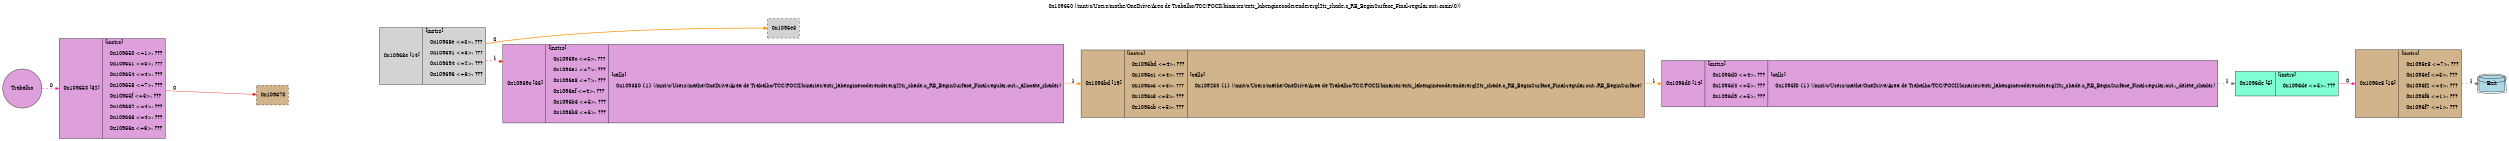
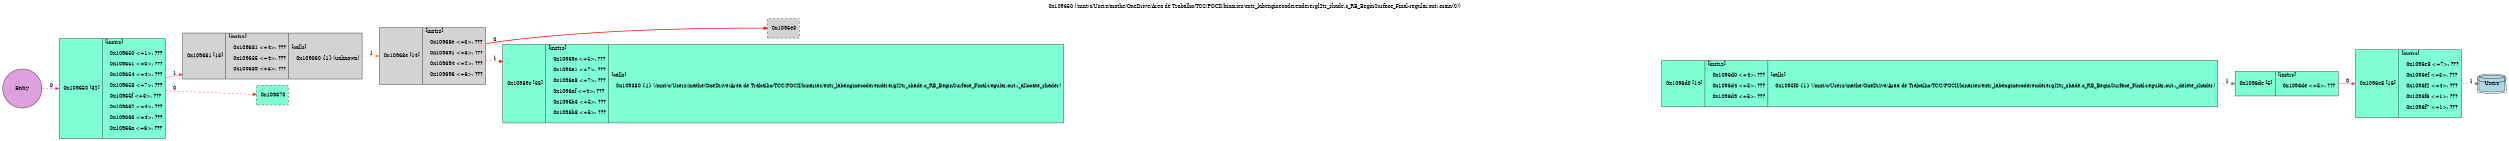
(624, 31) -> (624, 31)
none -> (272, 56)
(783, 84) -> (783, 84)
(1363, 84) -> none
(1940, 84) -> (1940, 84)
(2409, 84) -> (2409, 84)
(2492, 84) -> (2492, 84)
(22, 89) -> (22, 89)
(112, 89) -> (112, 89)
(209, 93) -> (209, 93)
(272, 95) -> (272, 95)
